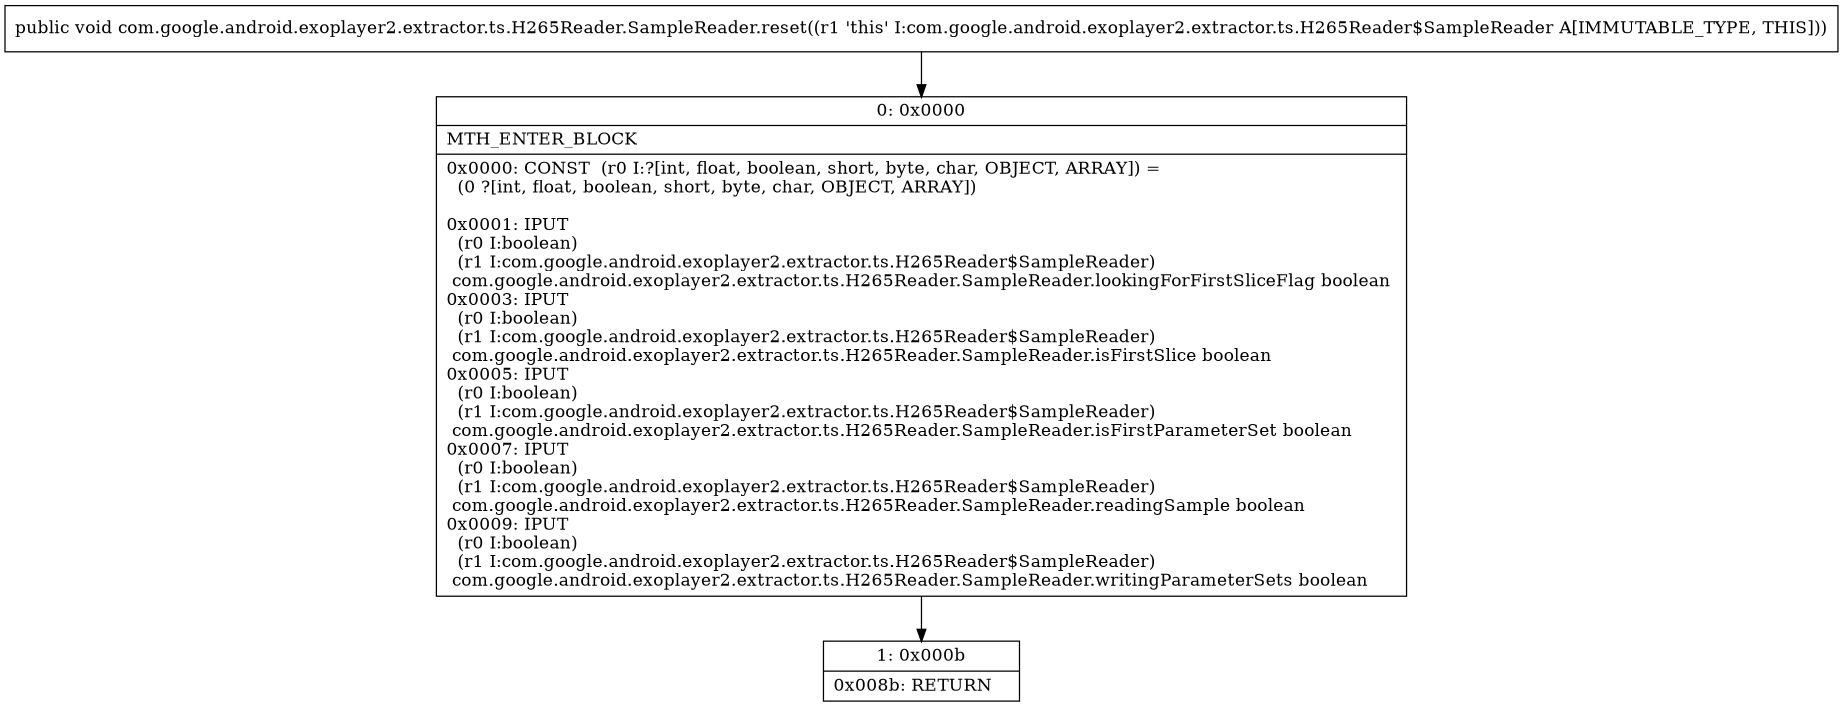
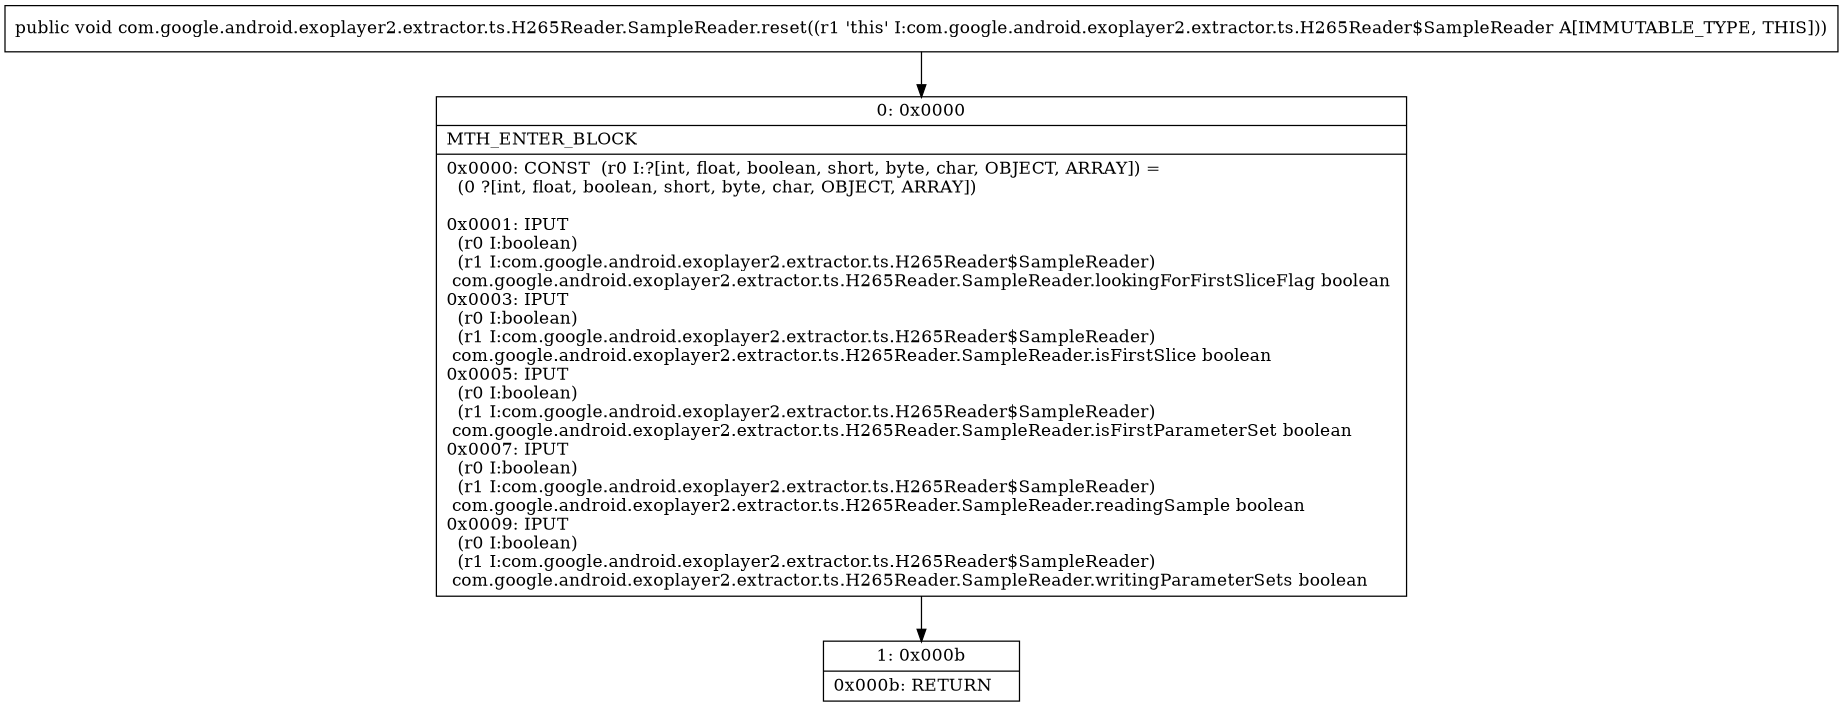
(921, 685) -> (921, 685)
